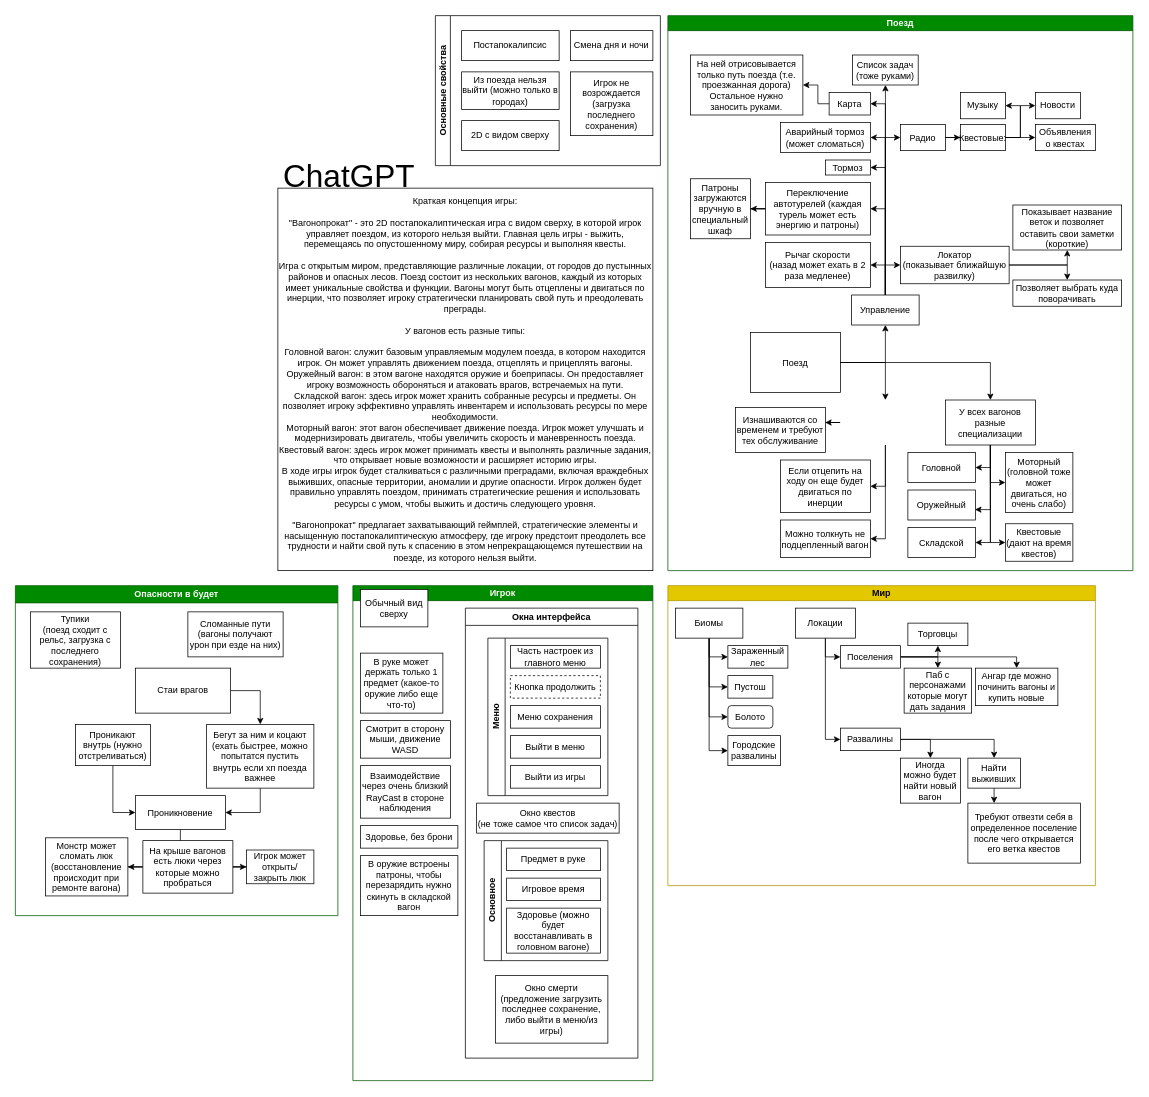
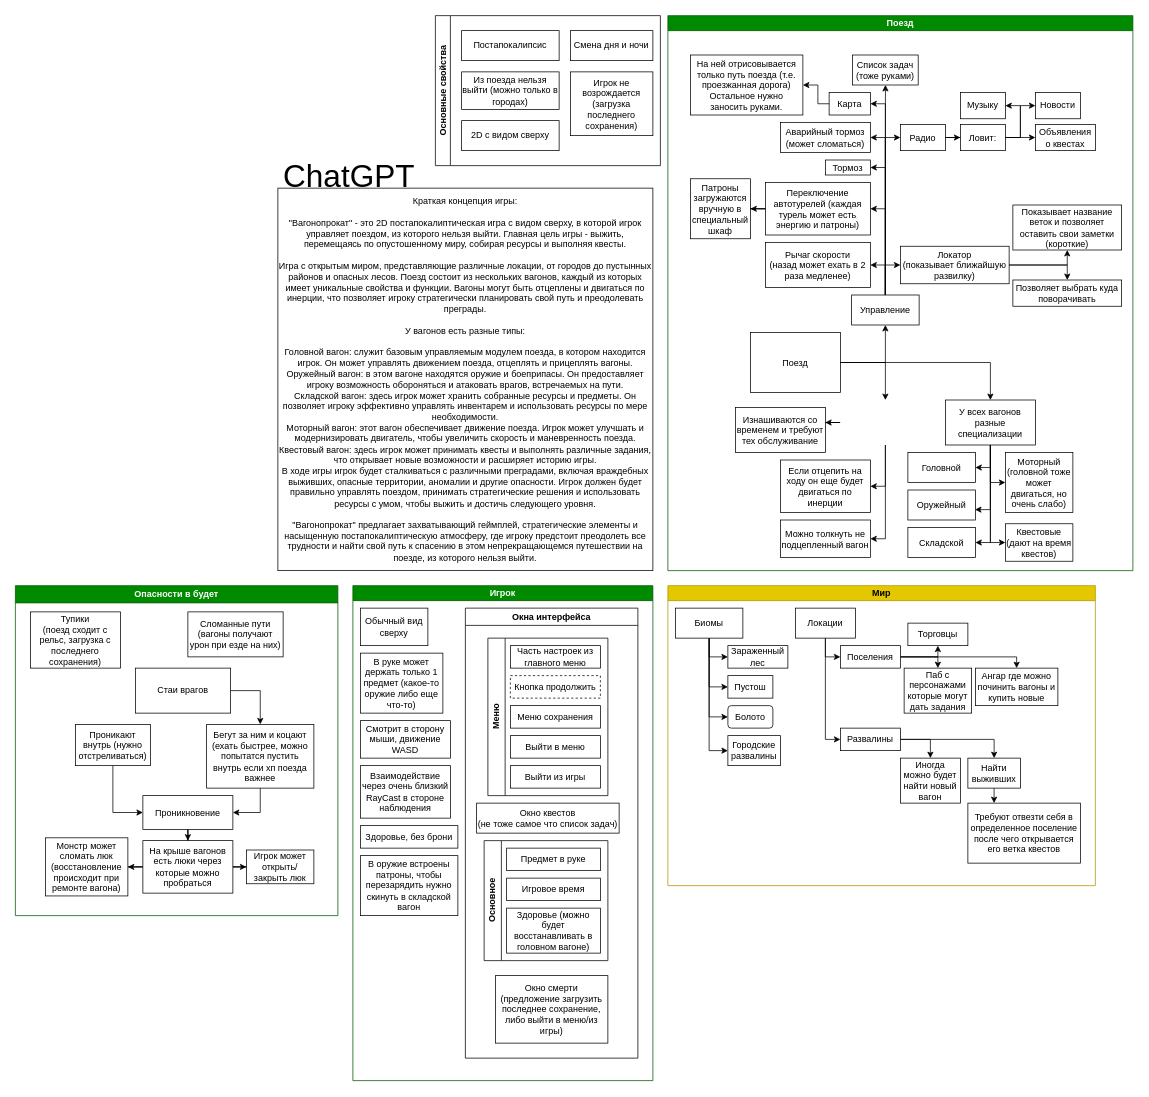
(983, 138) -> (983, 138)
(394, 608) -> (394, 627)
(180, 812) -> (188, 812)
